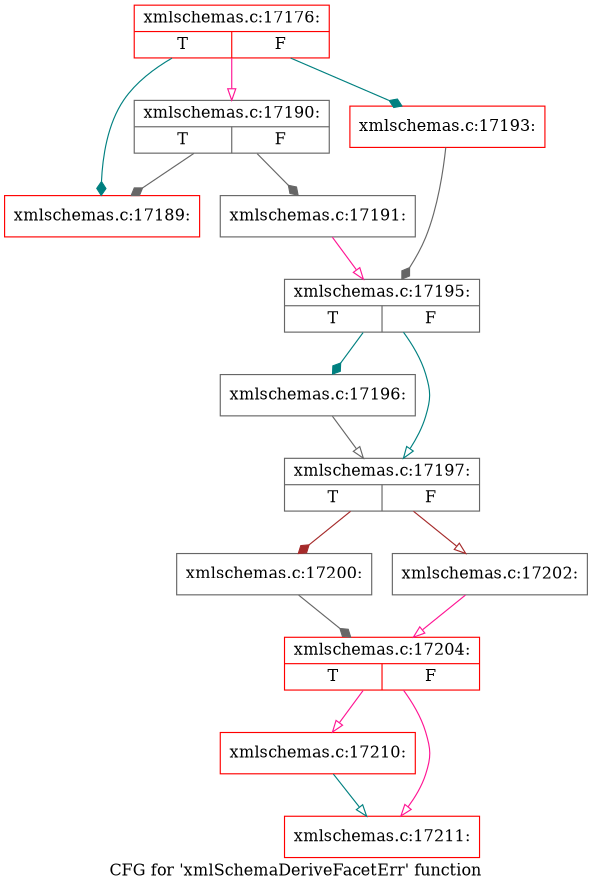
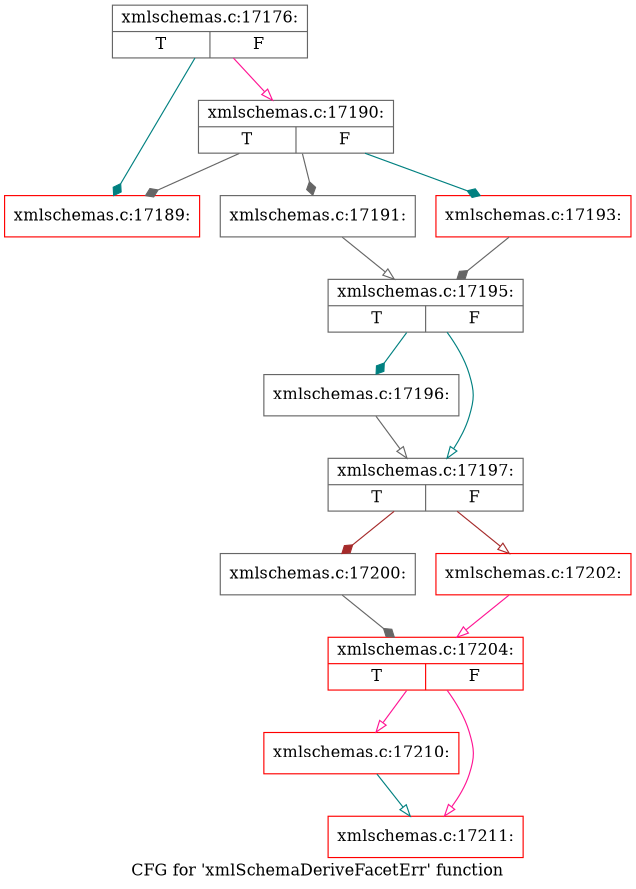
(232, 32) -> (210, 32)
(340, 79) -> (416, 172)
(344, 253) -> (364, 254)
(490, 574) -> (533, 574)
